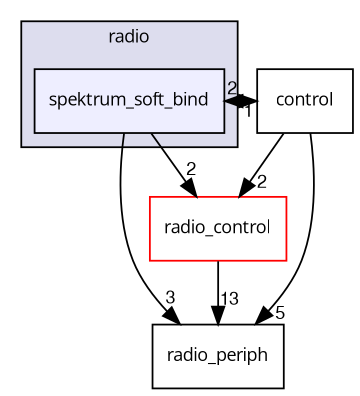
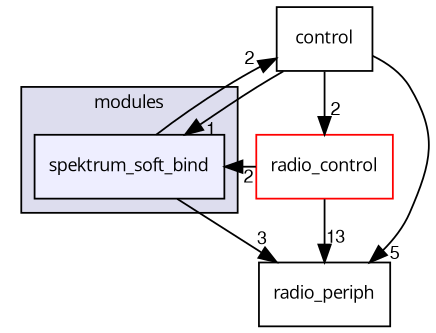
(129, 38) -> (129, 104)
(170, 159) -> (249, 167)
